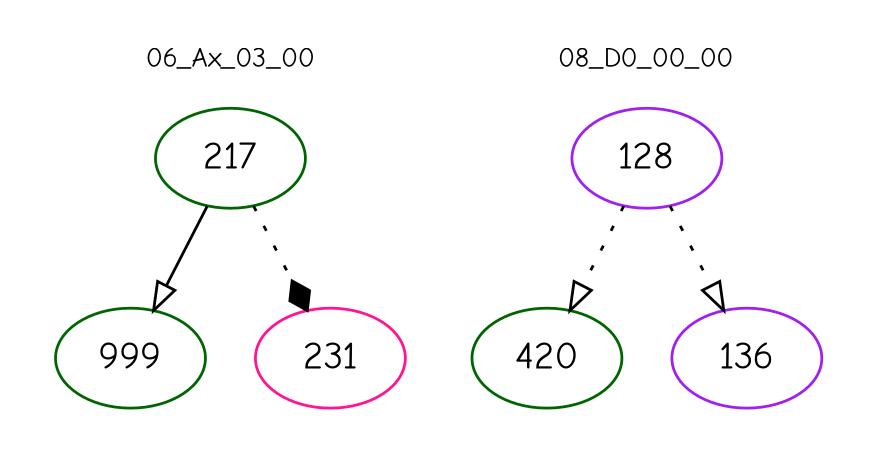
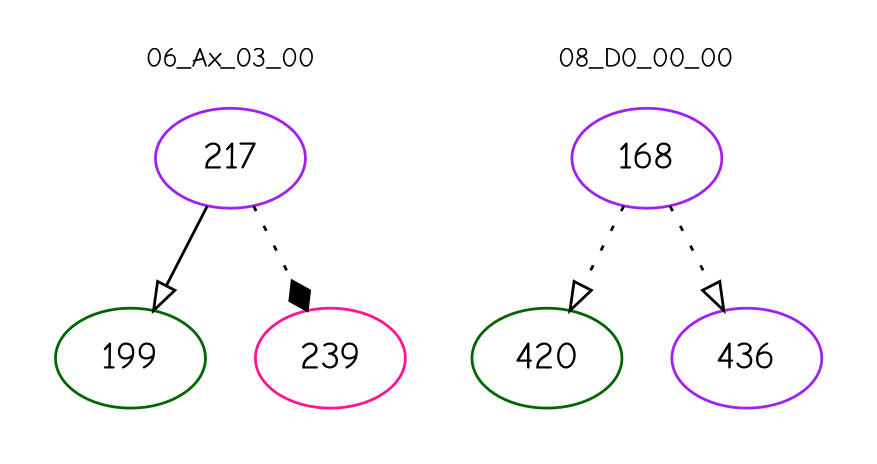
(230, 158) -> (230, 158)
(647, 158) -> (647, 158)
(130, 358) -> (130, 358)
(330, 358) -> (330, 358)
(747, 358) -> (747, 358)
